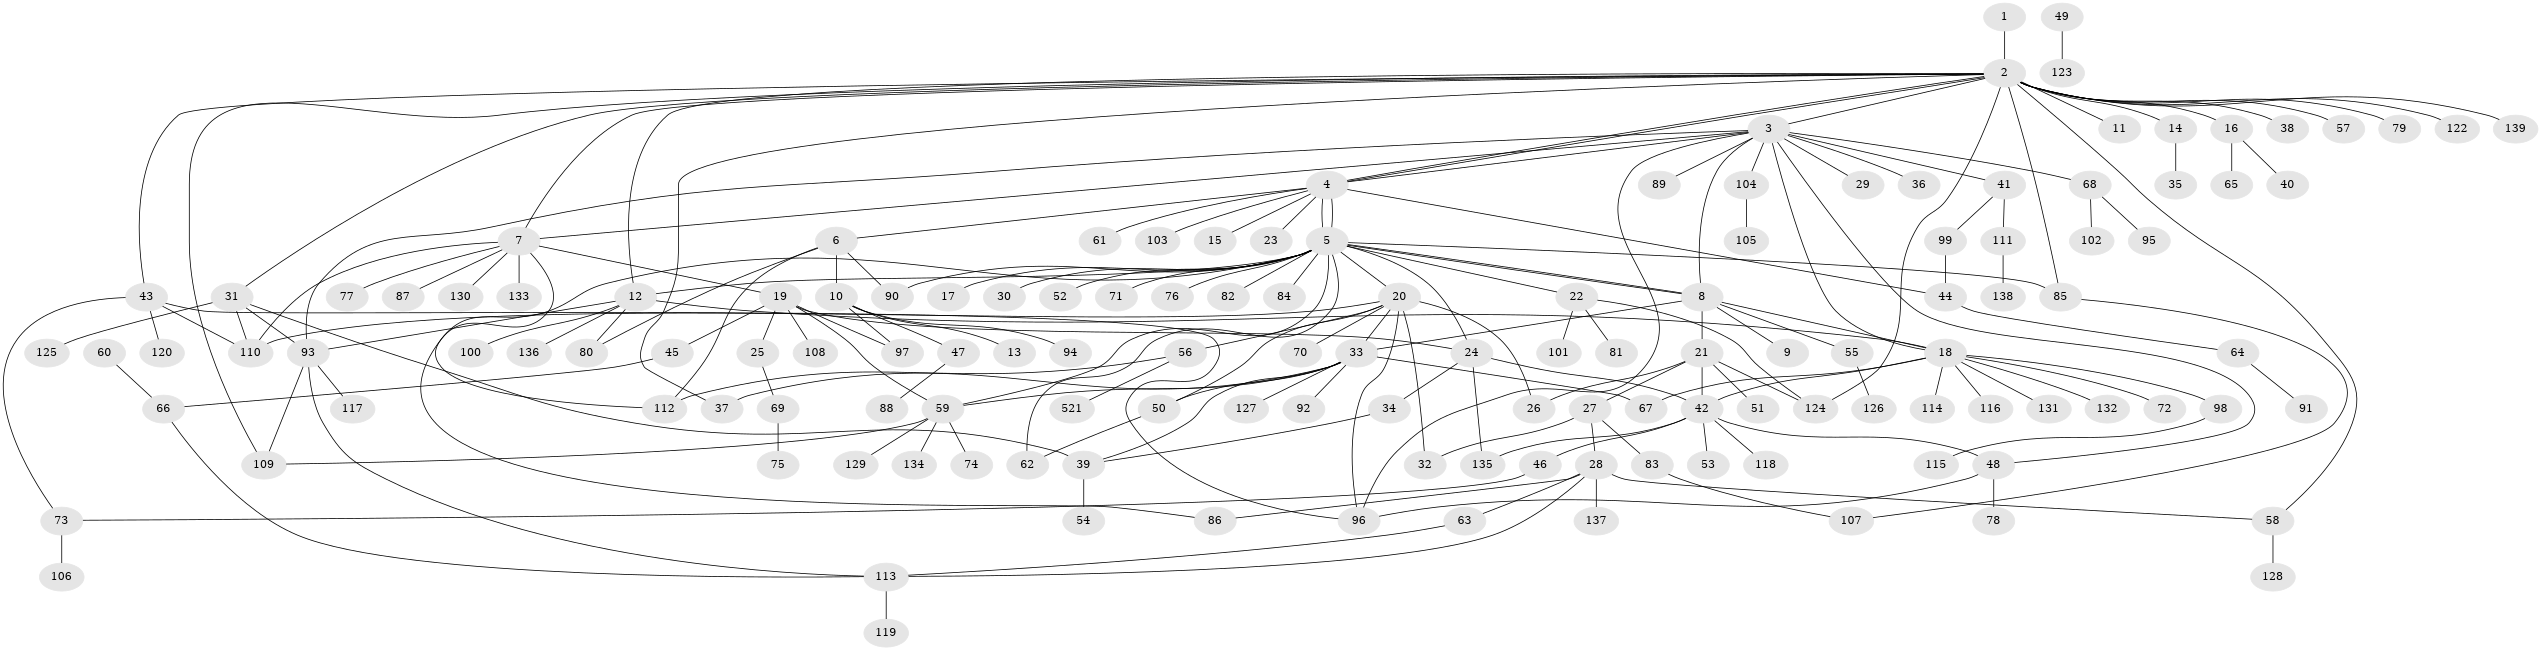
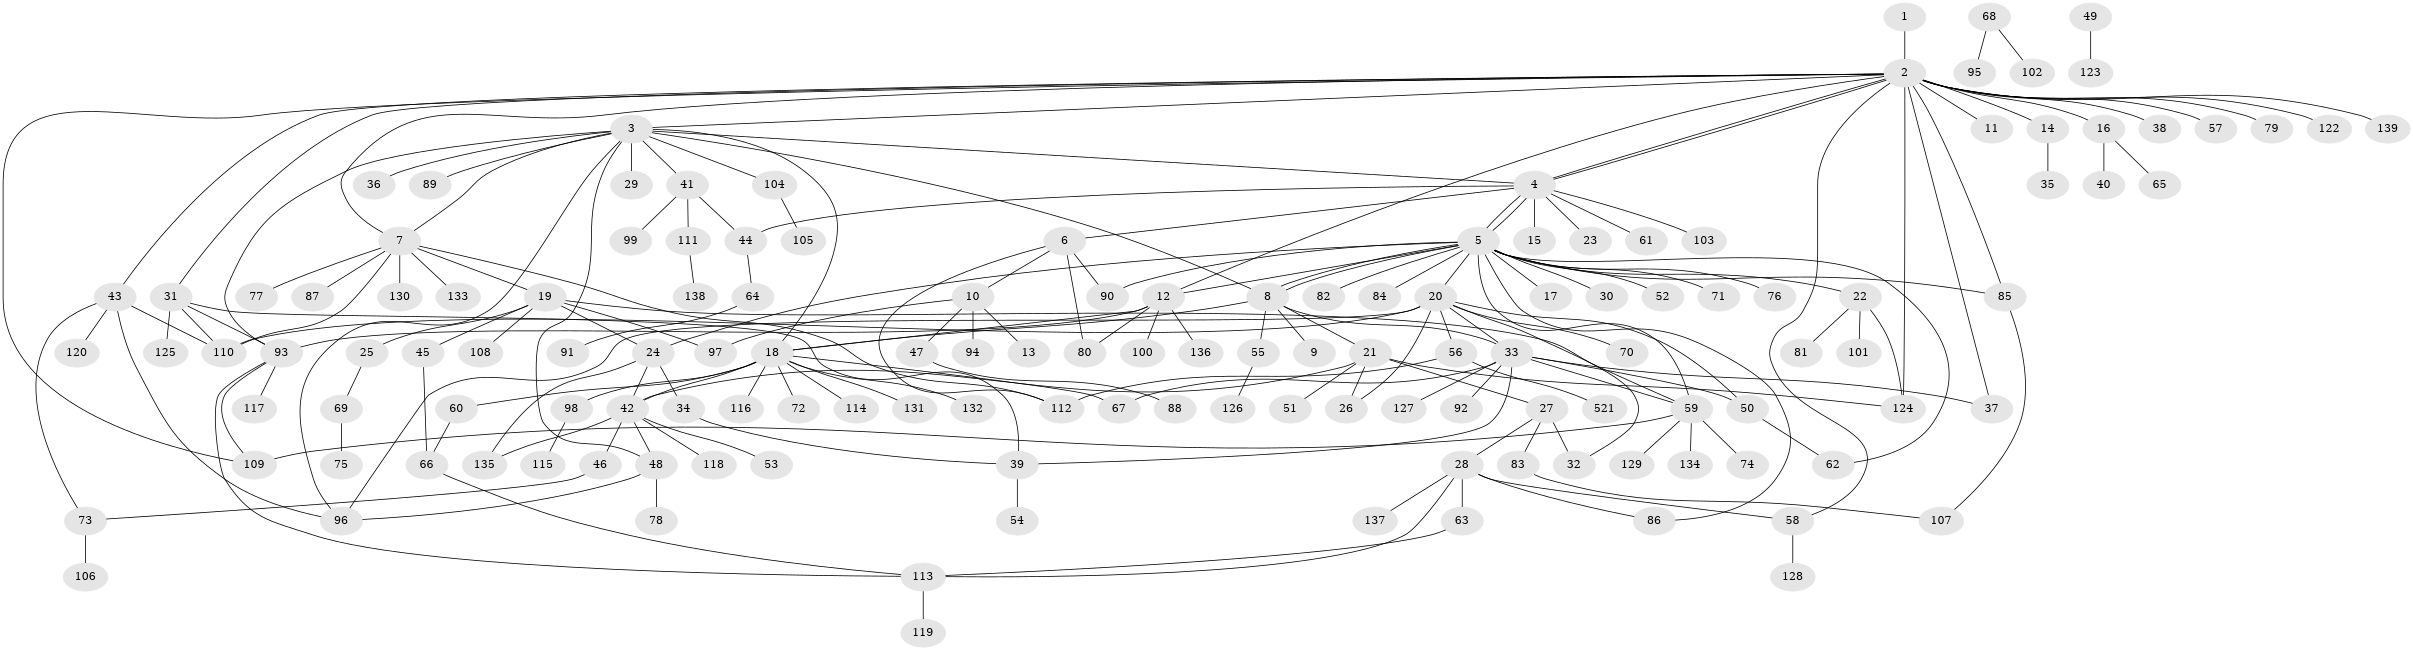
(1931, 153) -> none
(1946, 268) -> (717, 213)
none -> (603, 389)
